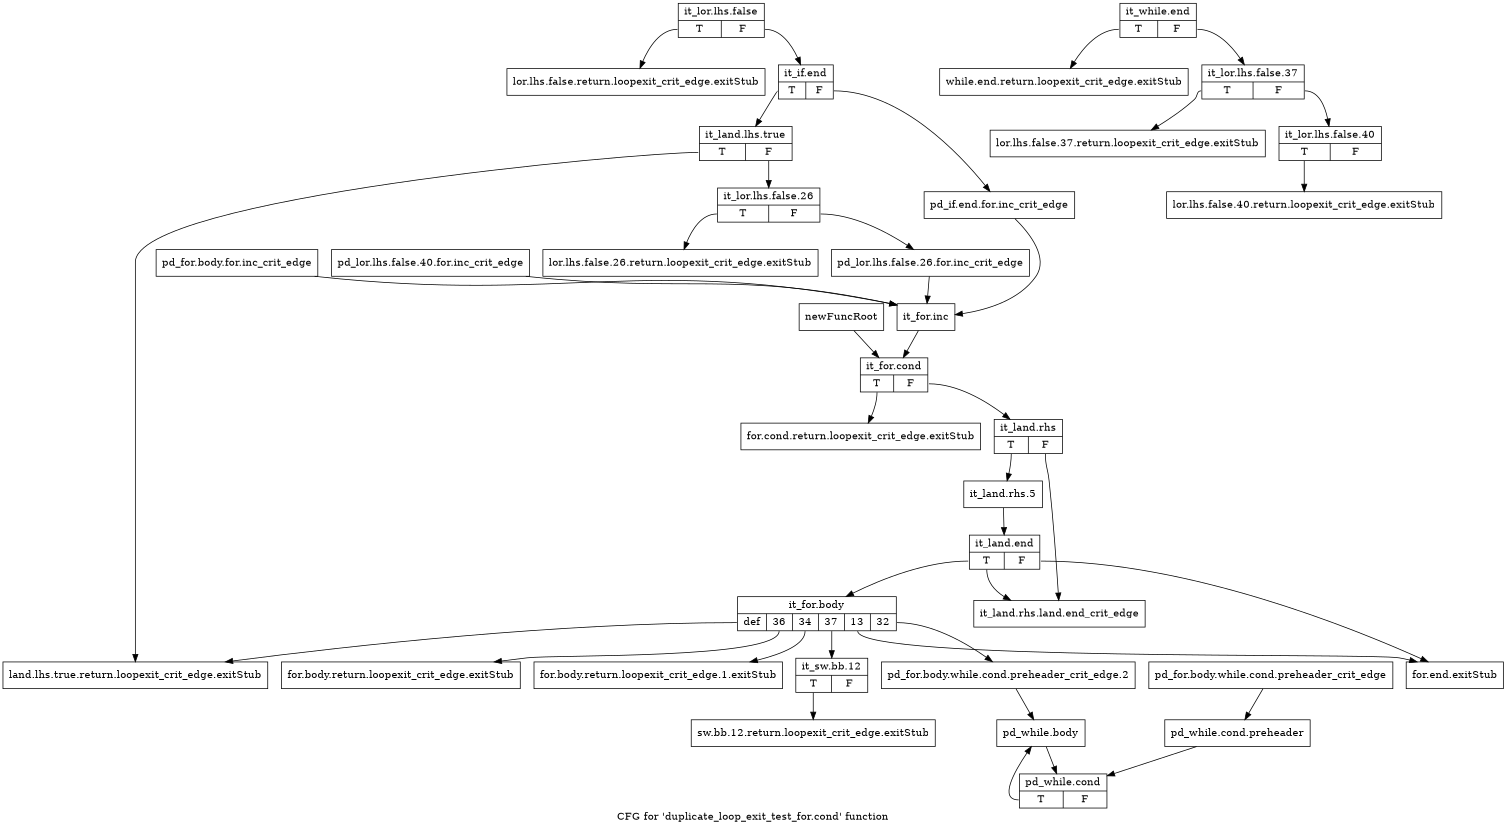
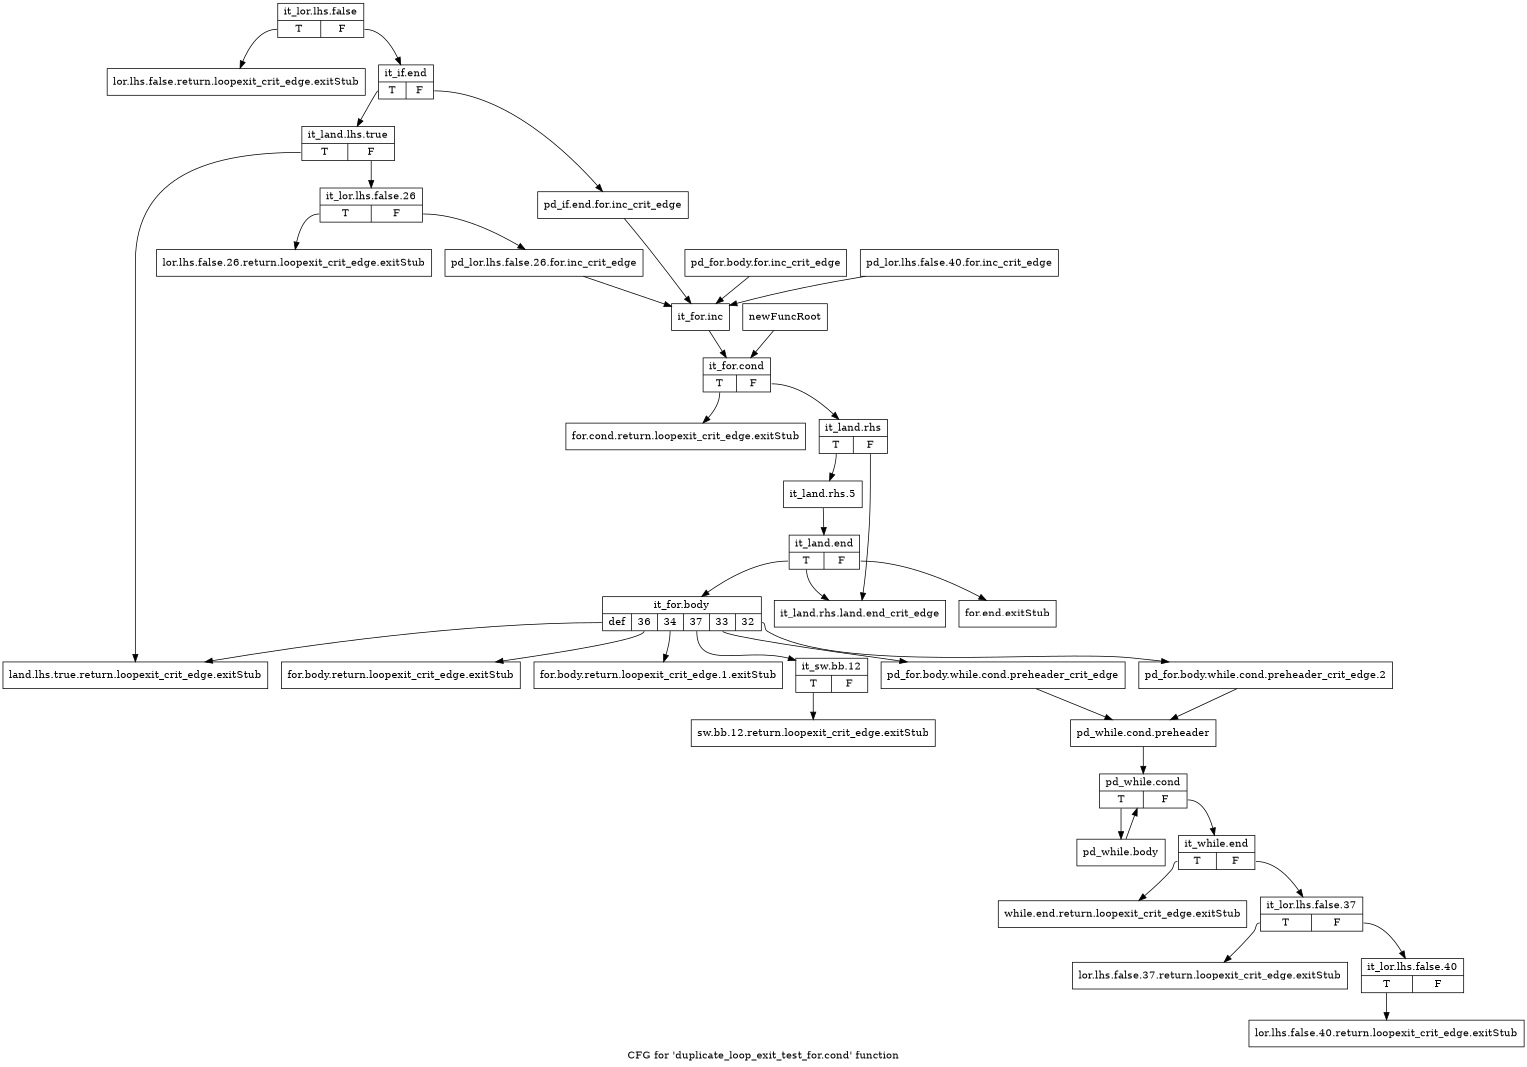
(857, 622) -> (722, 622)
(1133, 654) -> (789, 645)
(1023, 701) -> (1207, 703)
none -> (1205, 810)
